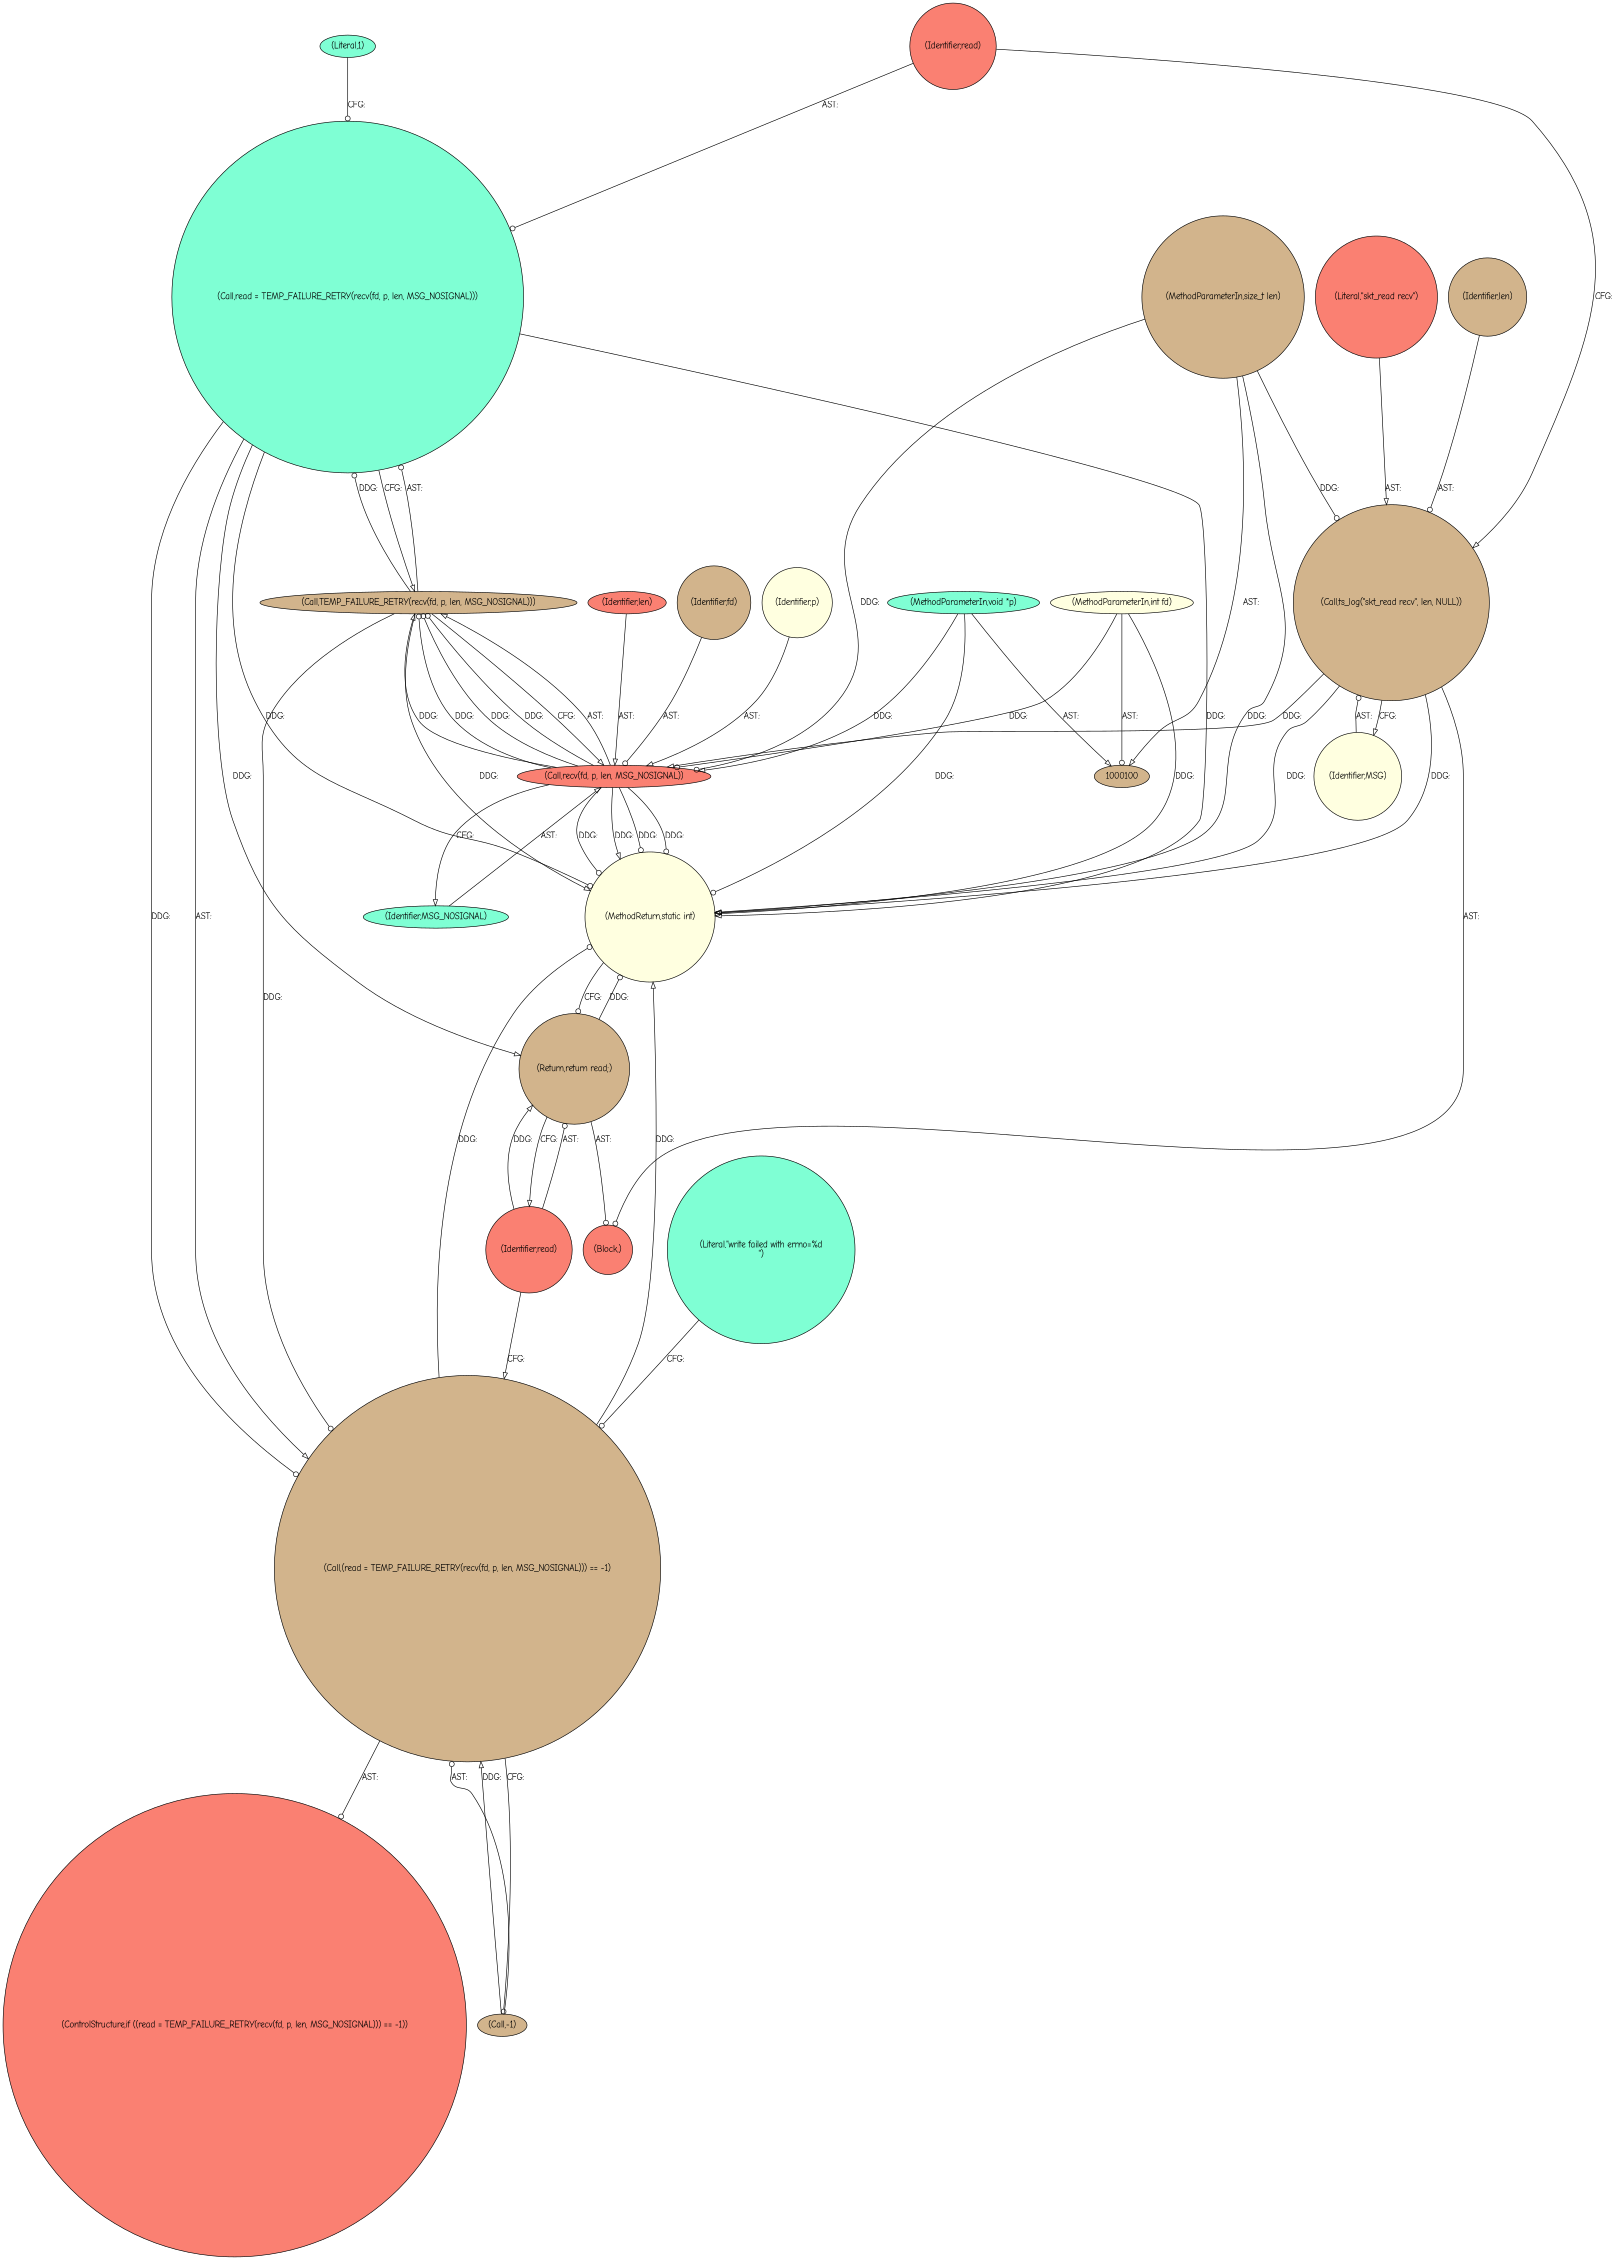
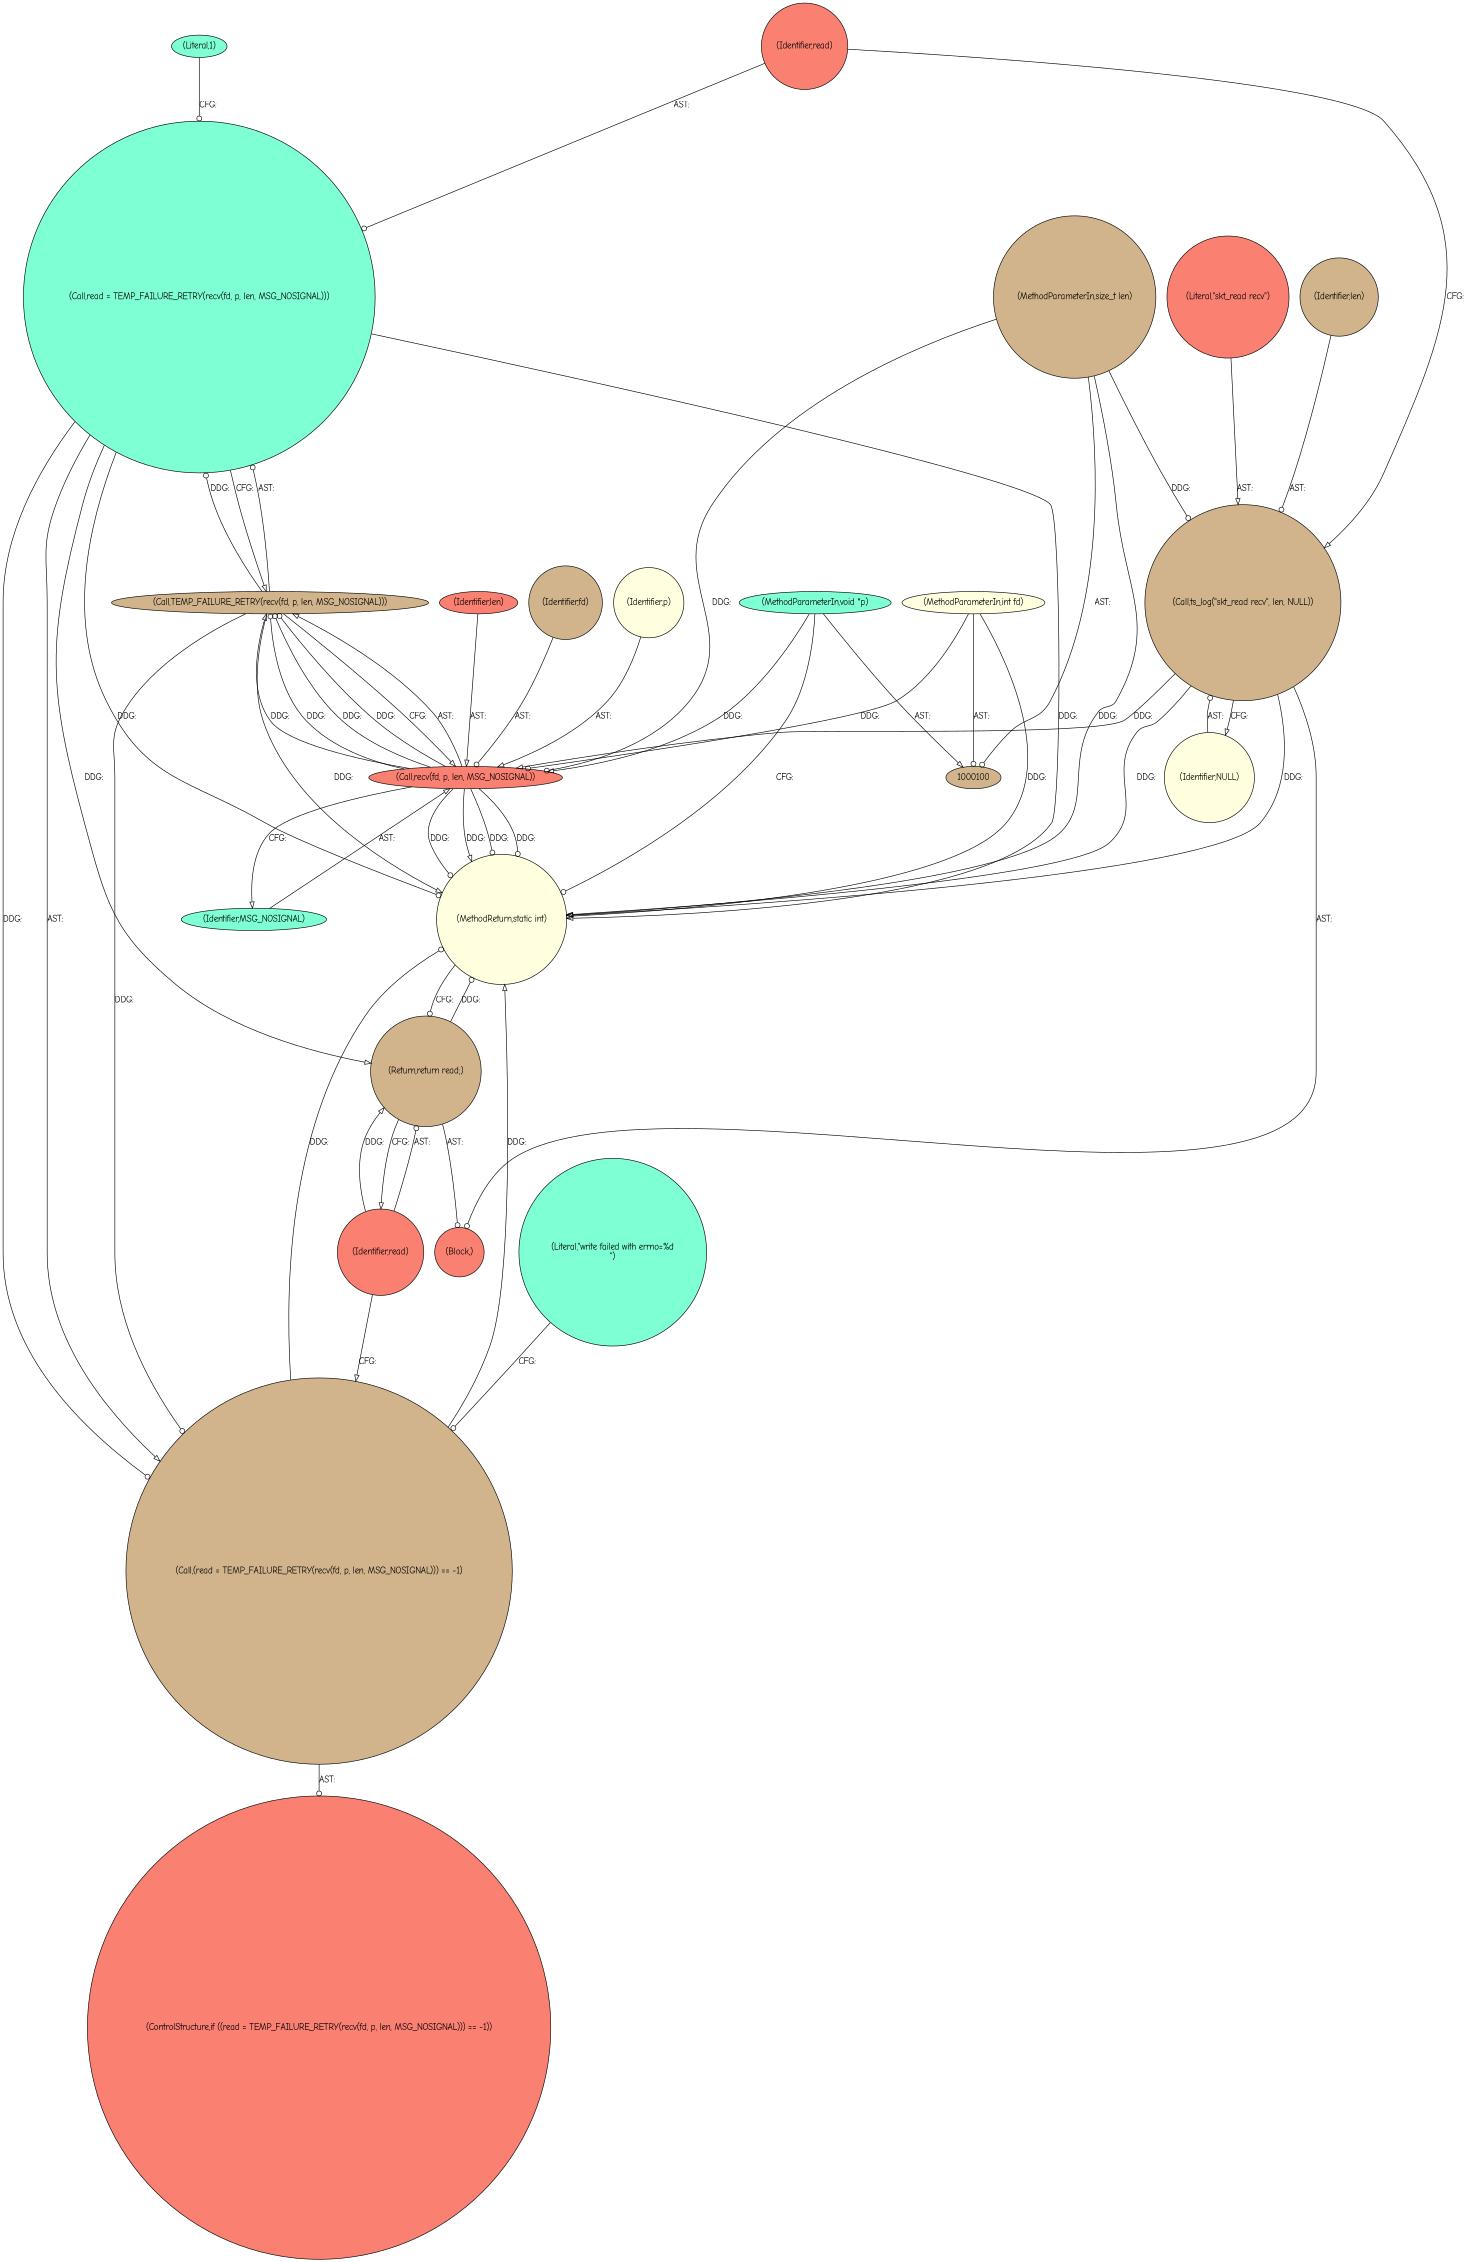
(1235, 587) -> (1087, 588)
(946, 776) -> (786, 778)
(1358, 776) -> (1209, 778)
(502, 2025) -> none
